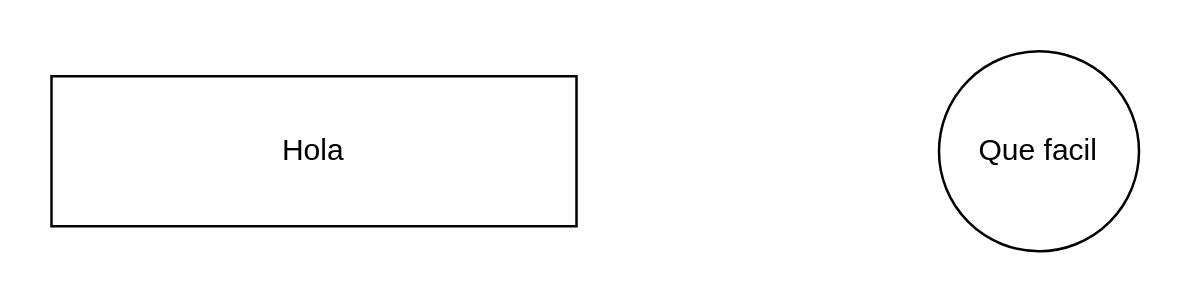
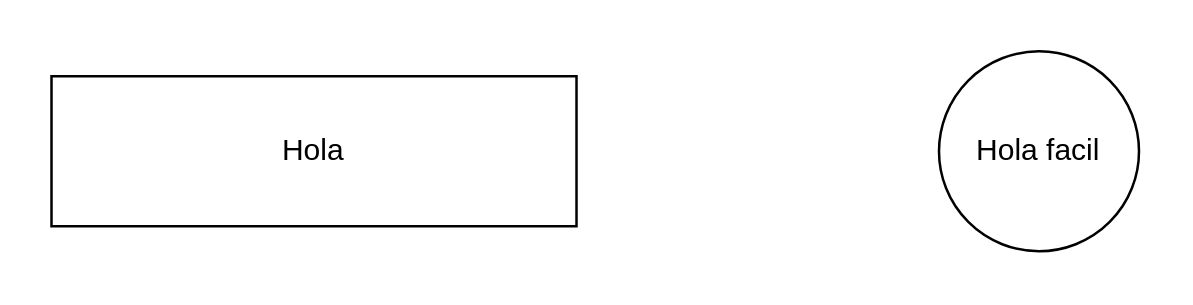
(1039, 151) -> (1039, 151)
